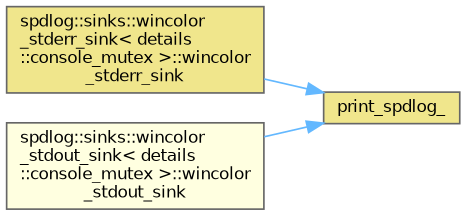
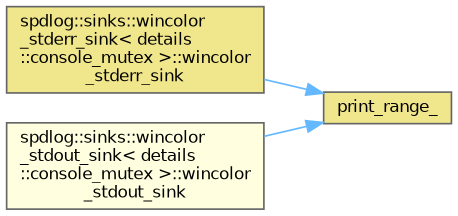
(392, 108) -> (388, 108)
